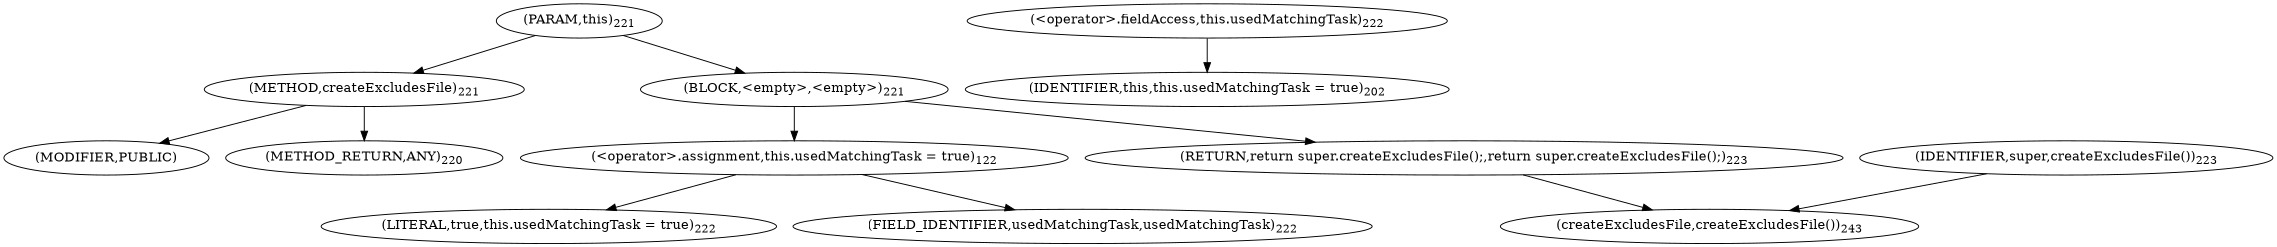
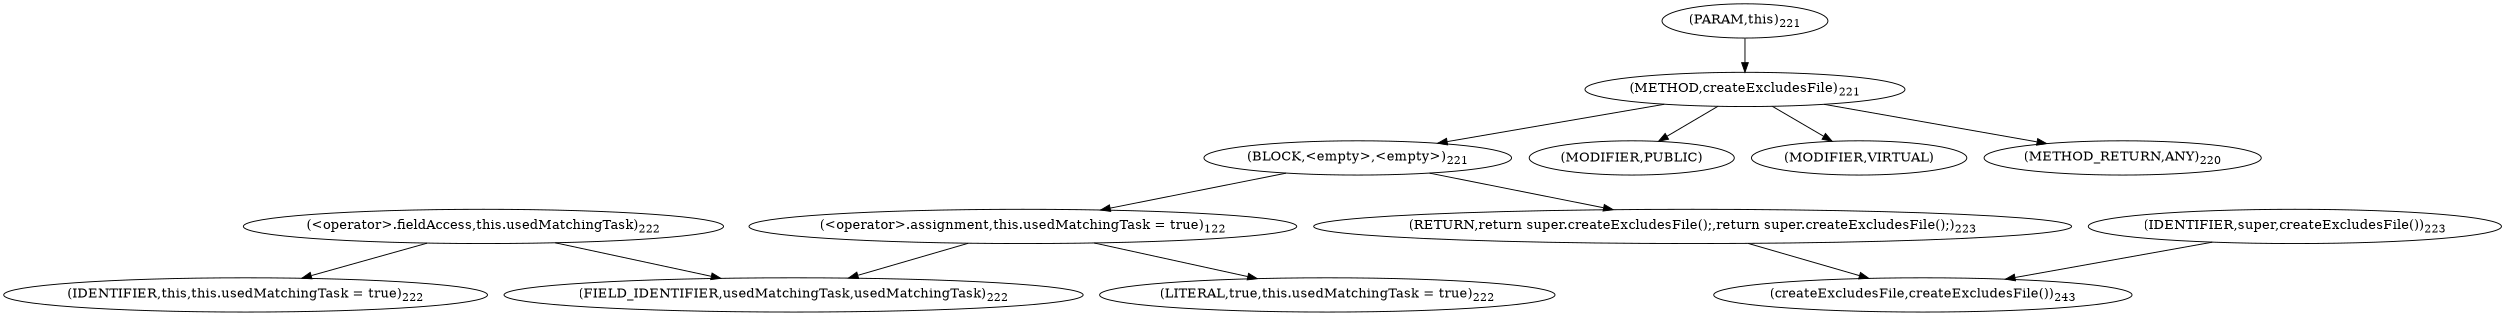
(679, 53) -> (1556, 123)
(1375, 88) -> (413, 294)
none -> (1859, 158)
none -> (633, 260)
